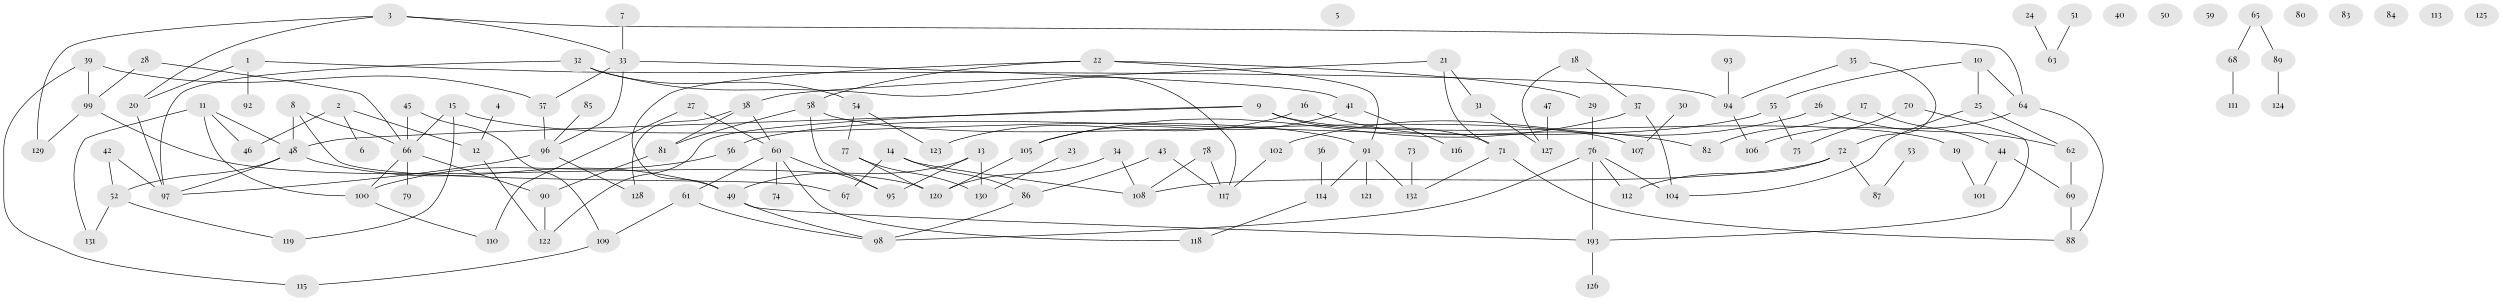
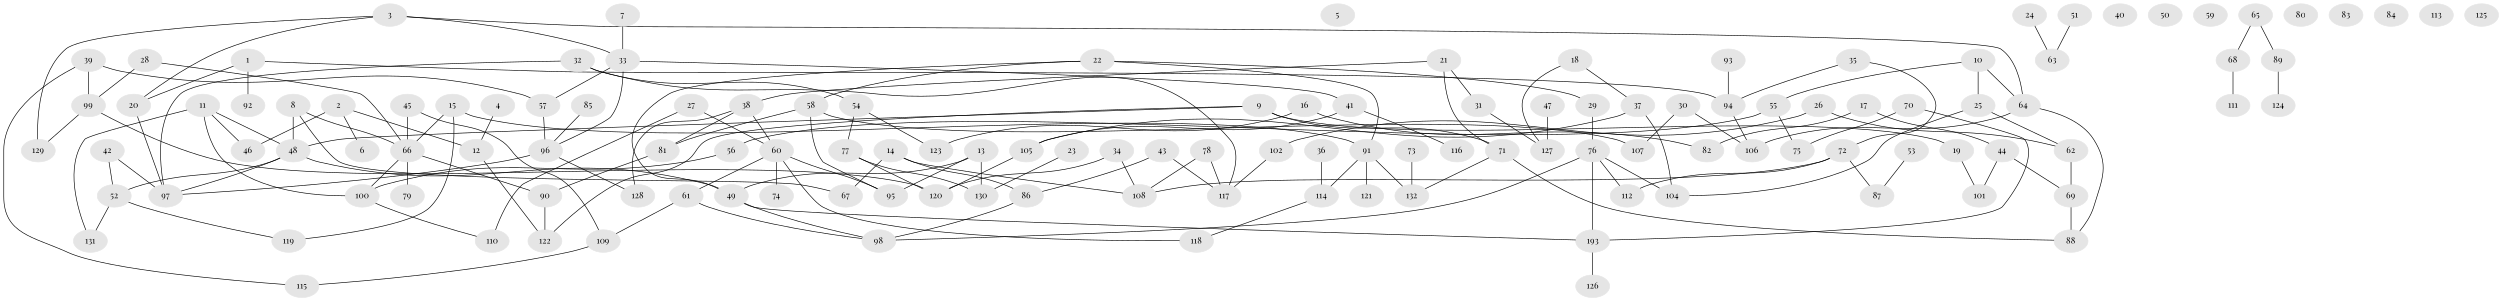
none -> (1727, 134)
